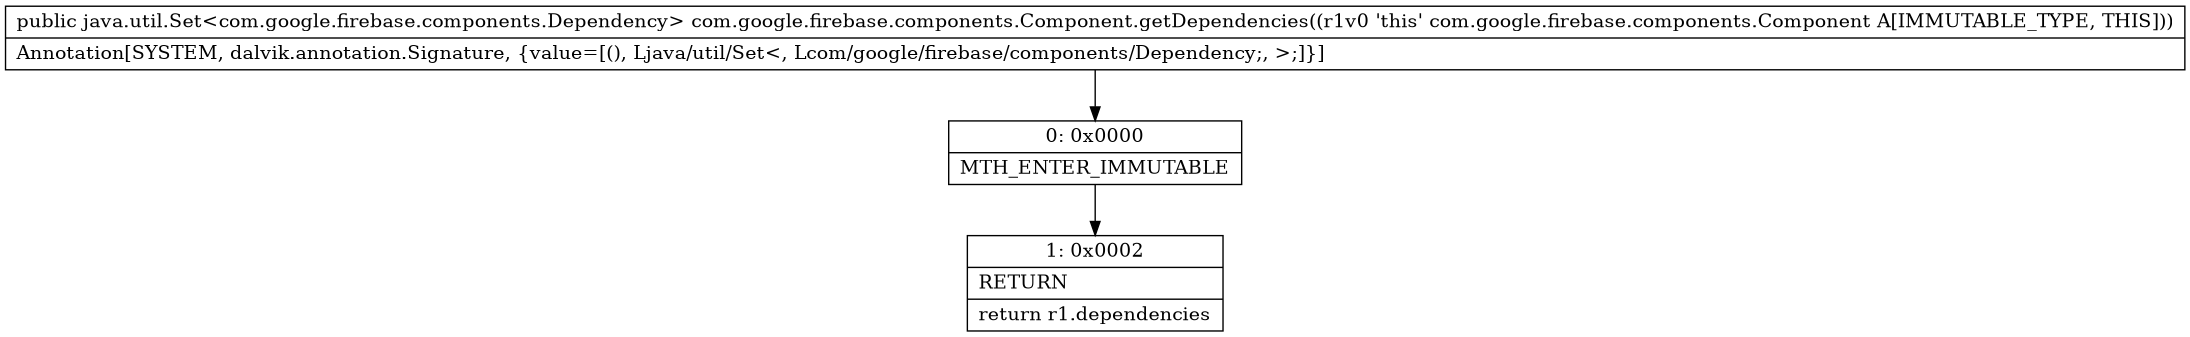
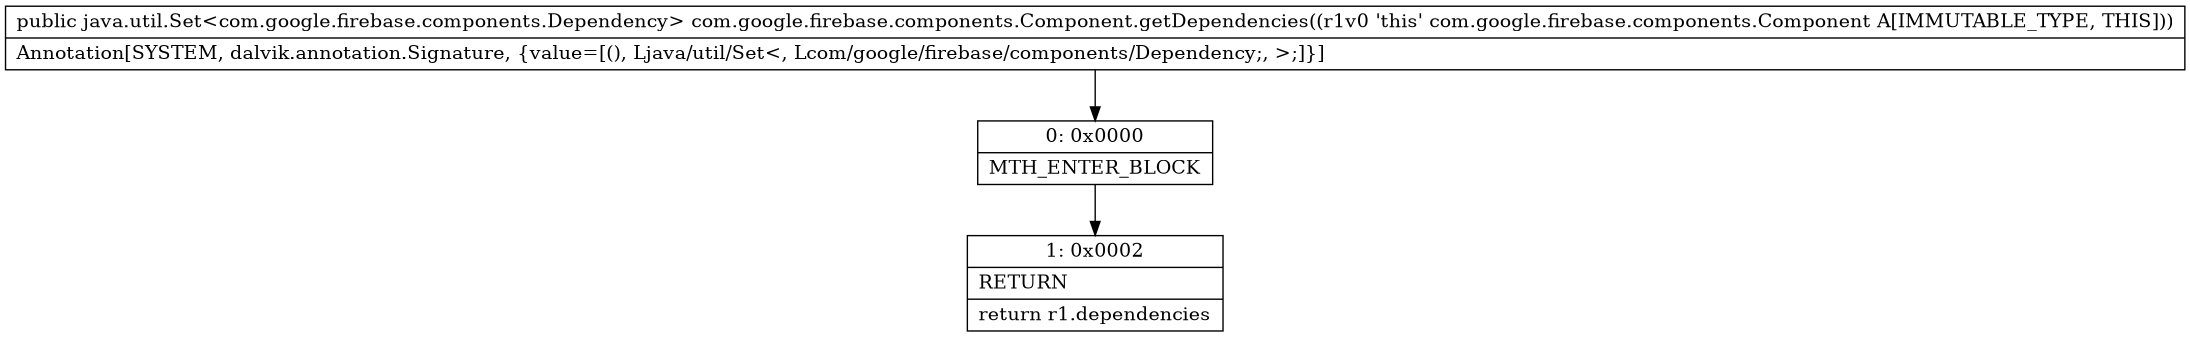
(1095, 168) -> (1095, 168)
